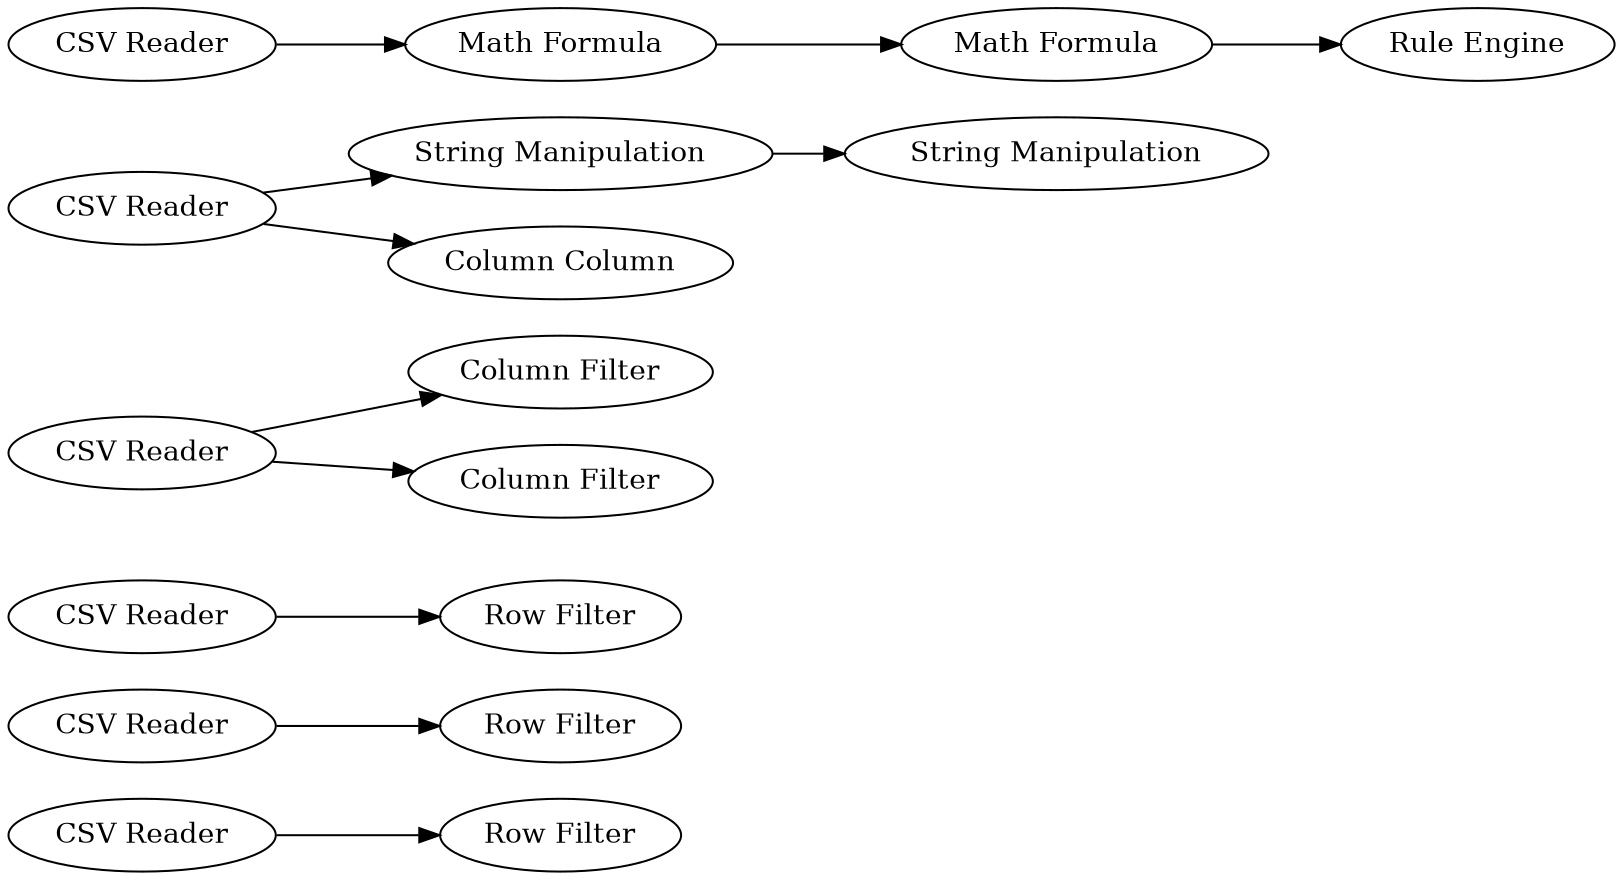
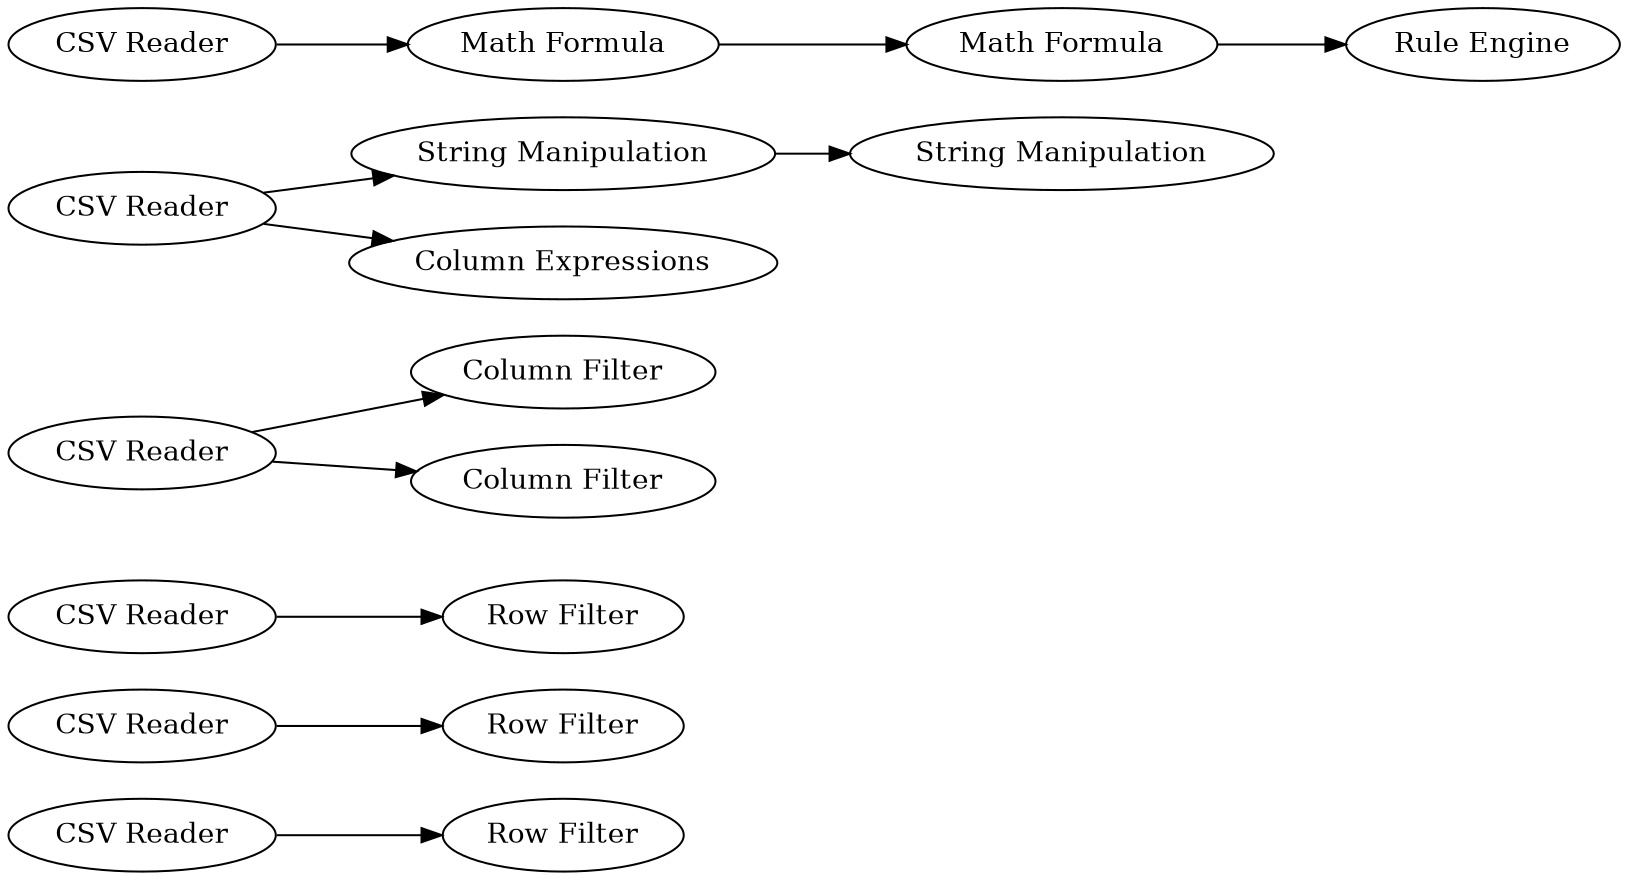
(561, 263) -> (563, 263)
